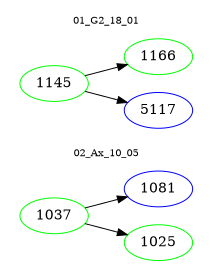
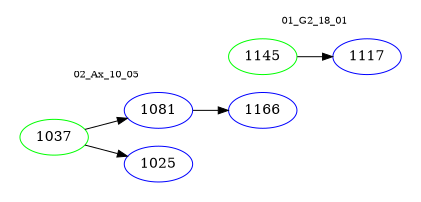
(158, 57) -> (263, 110)
(101, 71) -> (207, 110)
(158, 110) -> (367, 57)
(158, 243) -> (158, 164)
